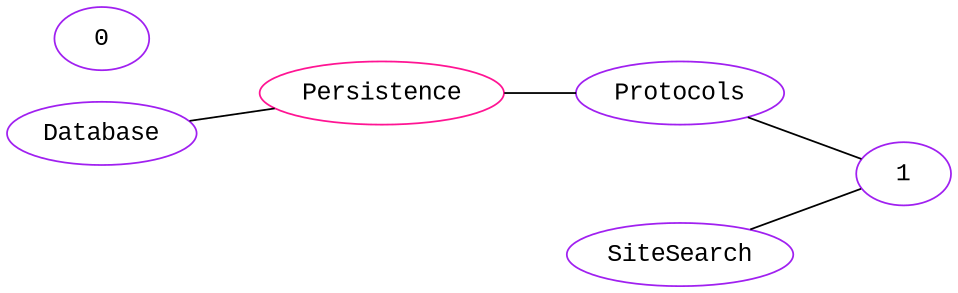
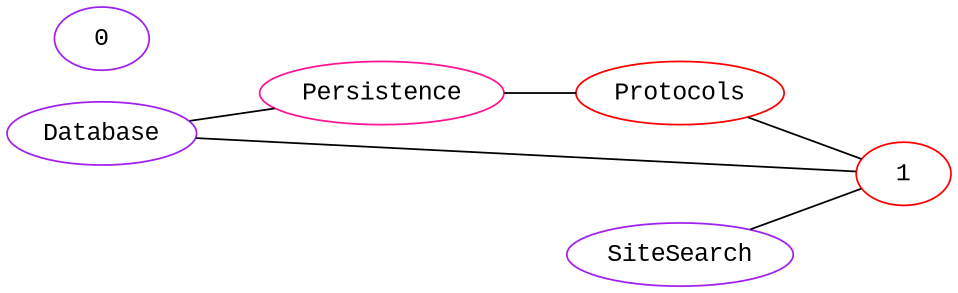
(680, 93) -> (680, 93)
none -> (526, 155)
(904, 174) -> (904, 174)
